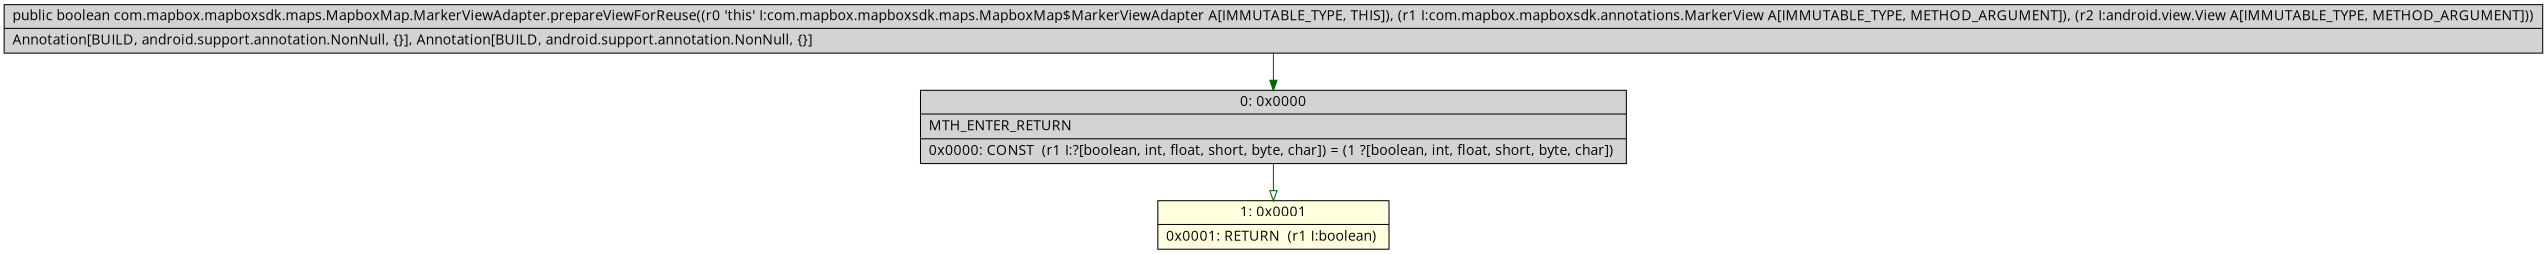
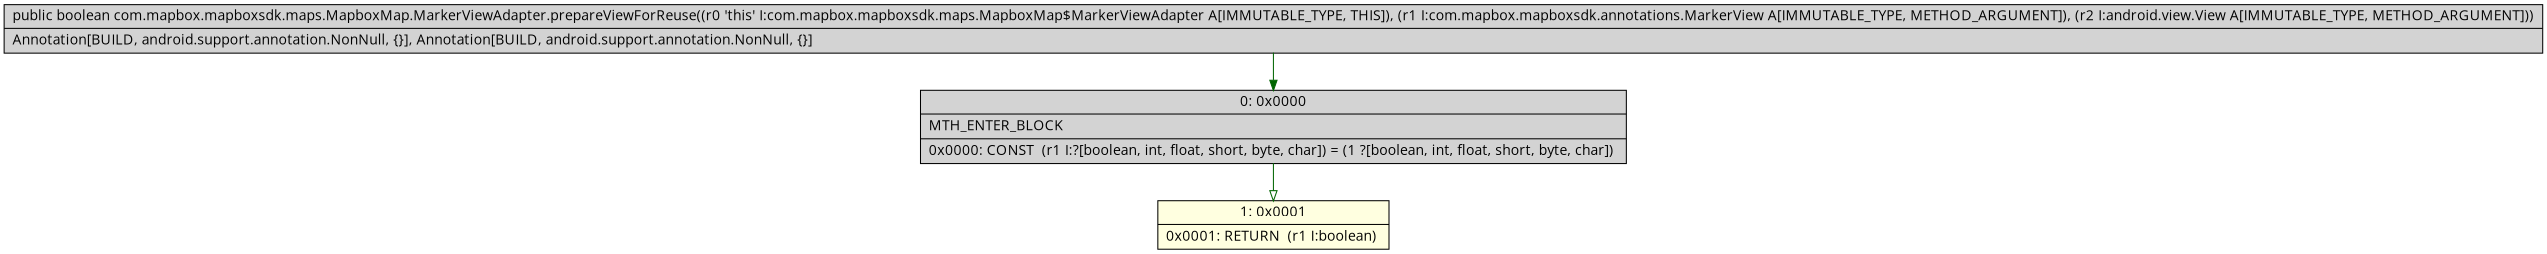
(1000, 126) -> (996, 126)
